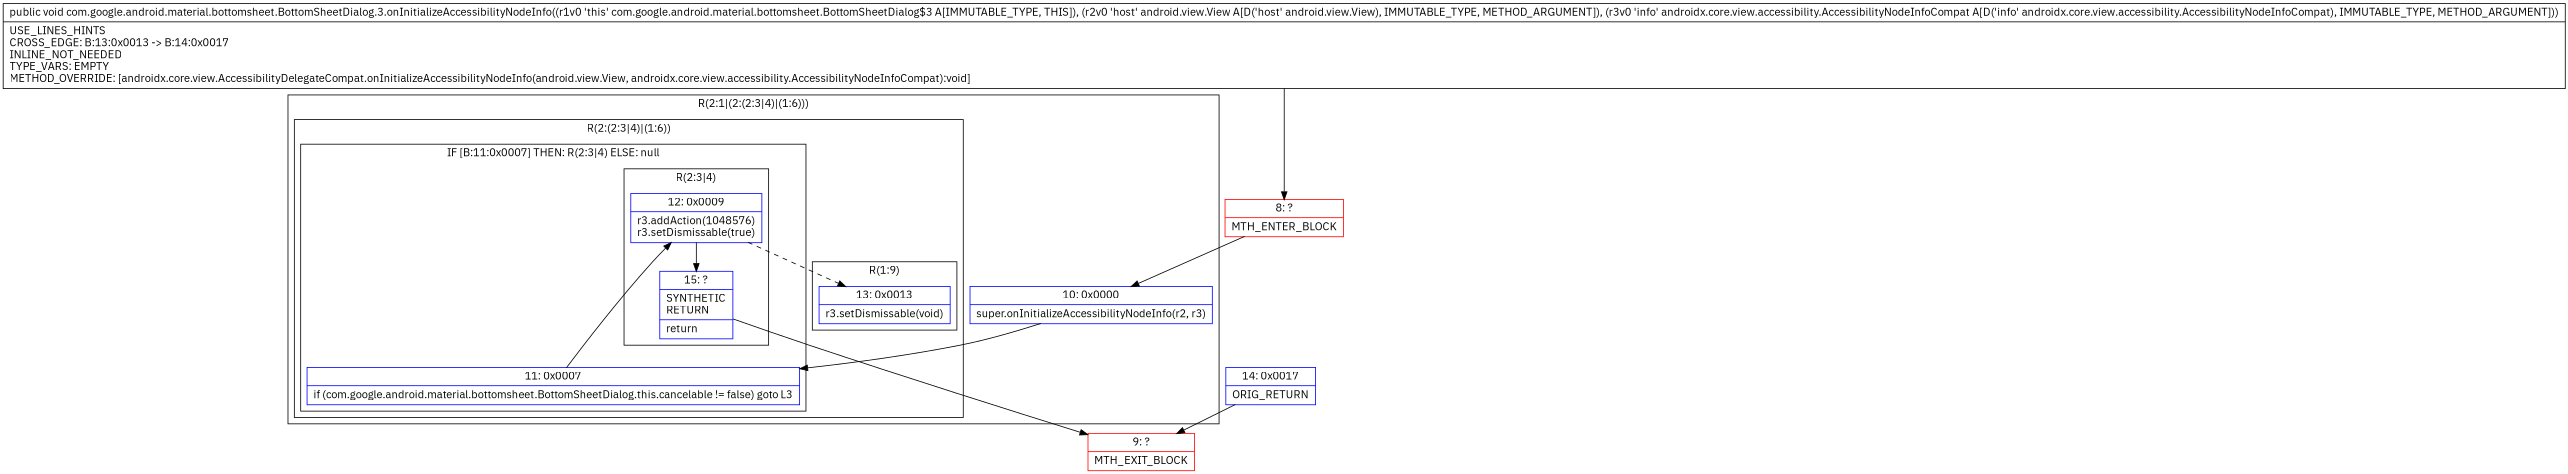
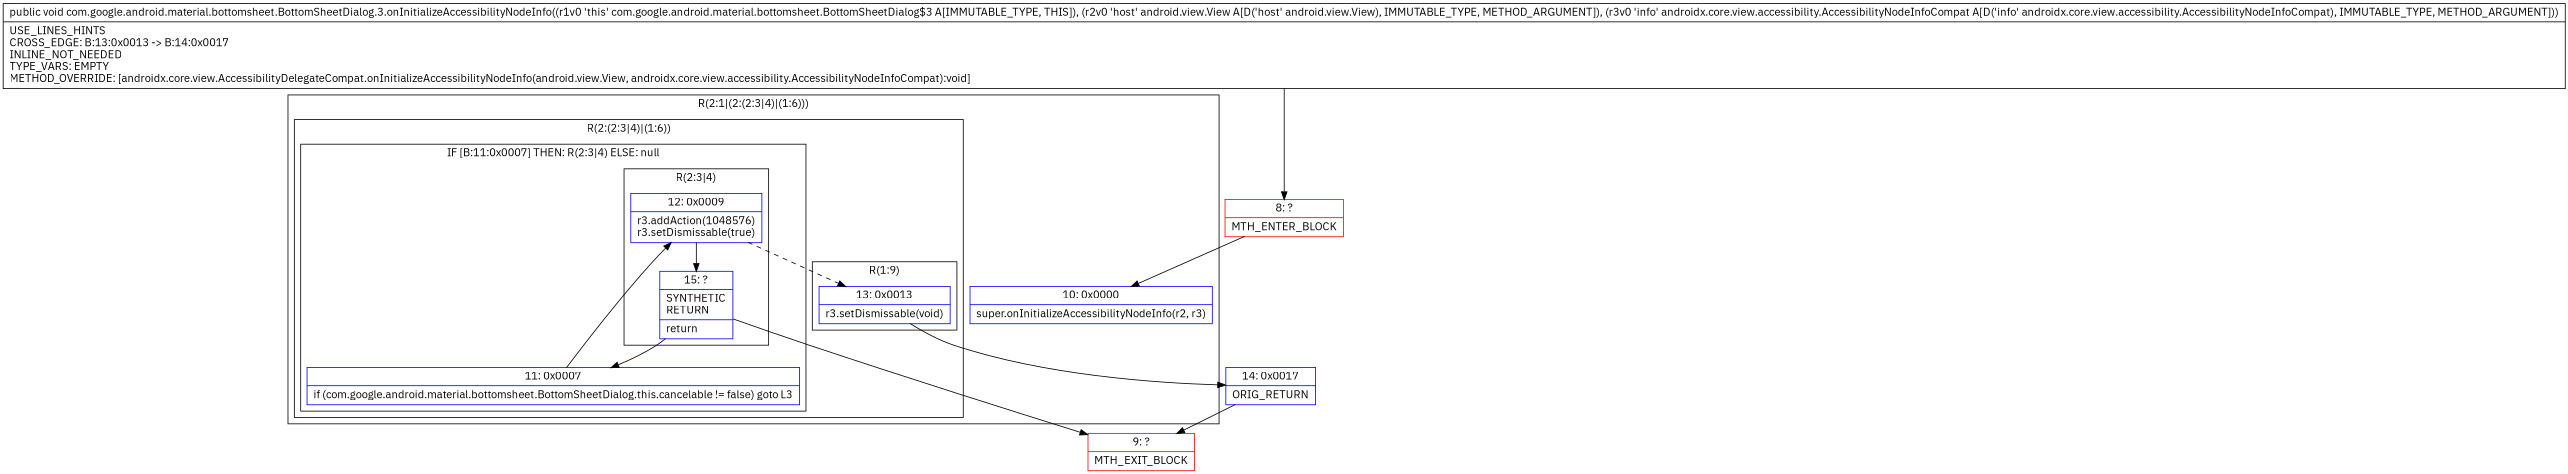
(926, 352) -> (643, 353)
none -> (1060, 370)
